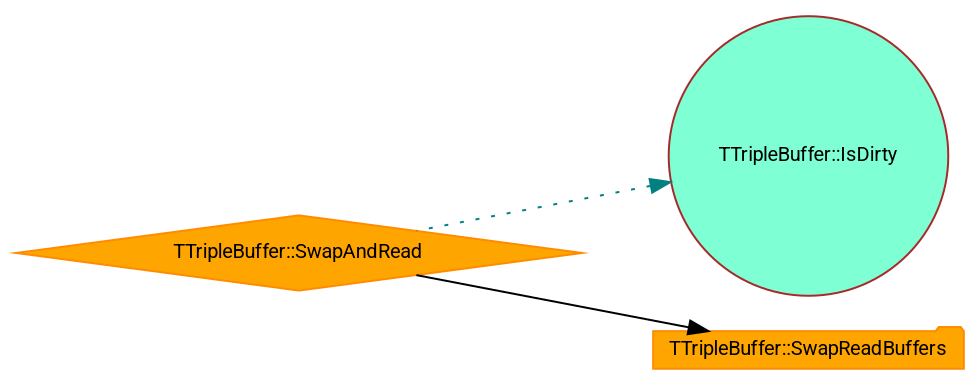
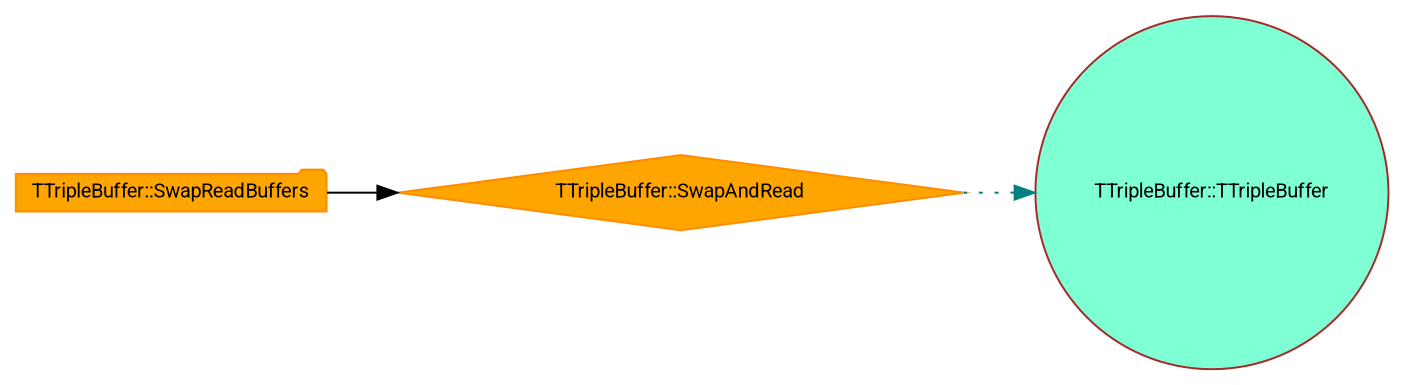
(808, 156) -> (1212, 193)
(553, 301) -> (352, 193)
